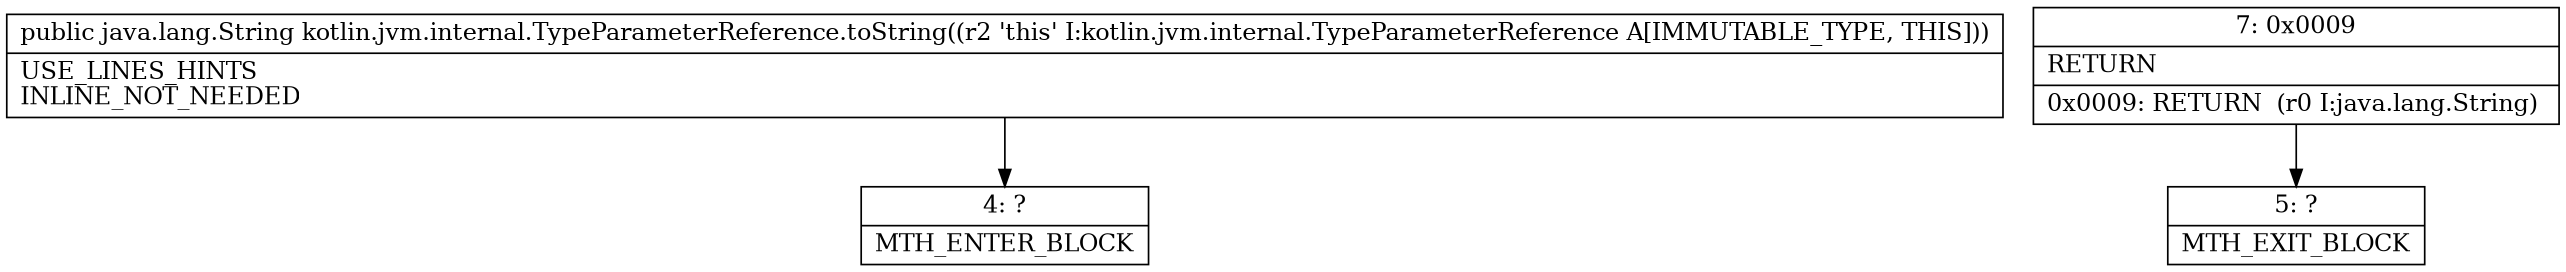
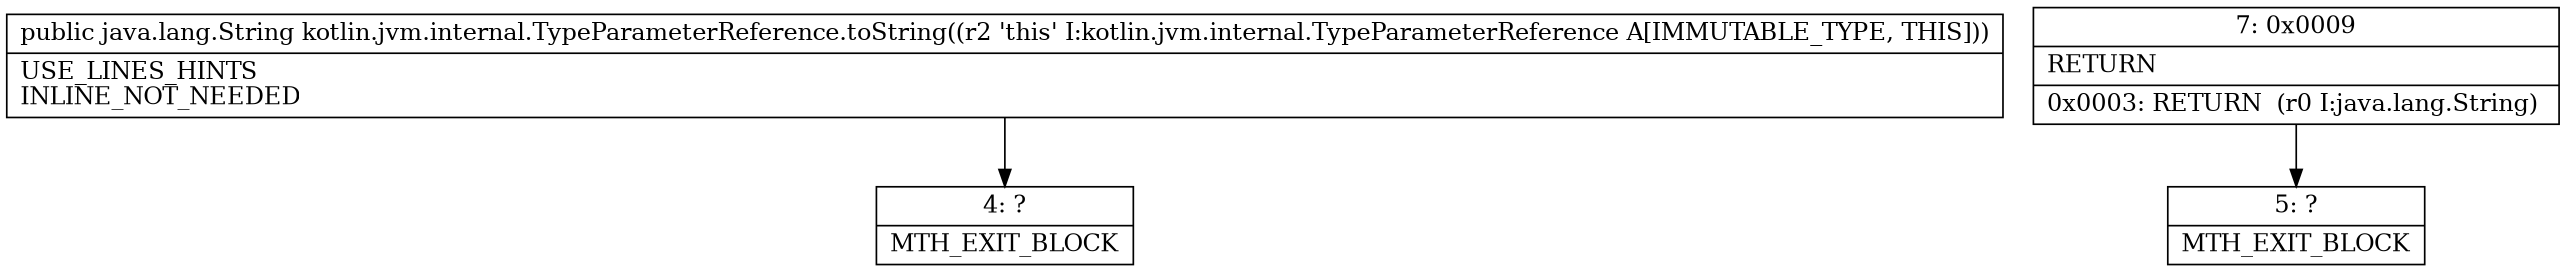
(2296, 104) -> (2296, 104)
(1005, 244) -> (1005, 244)
